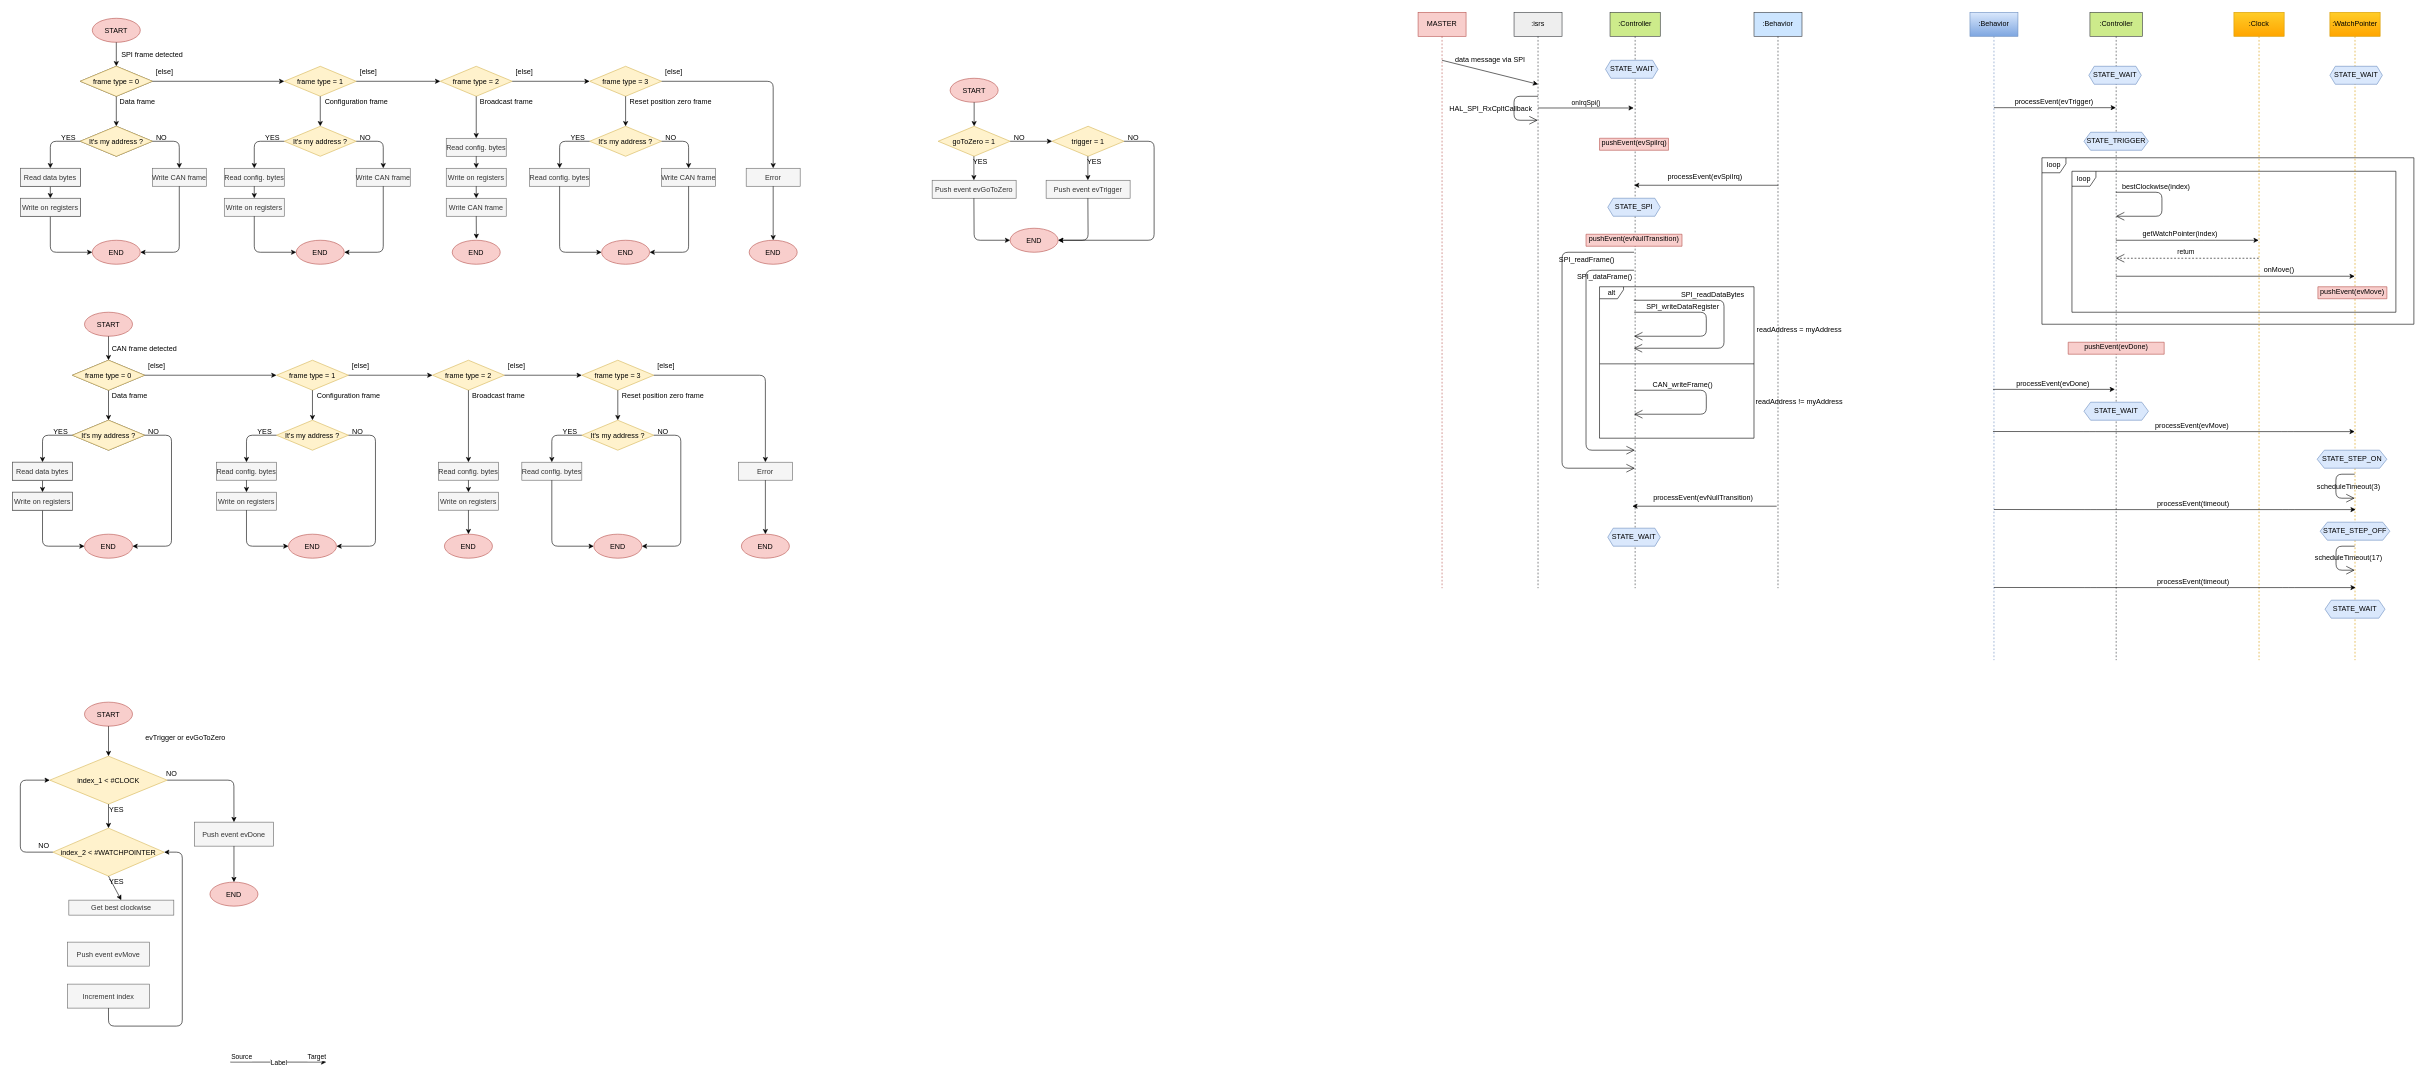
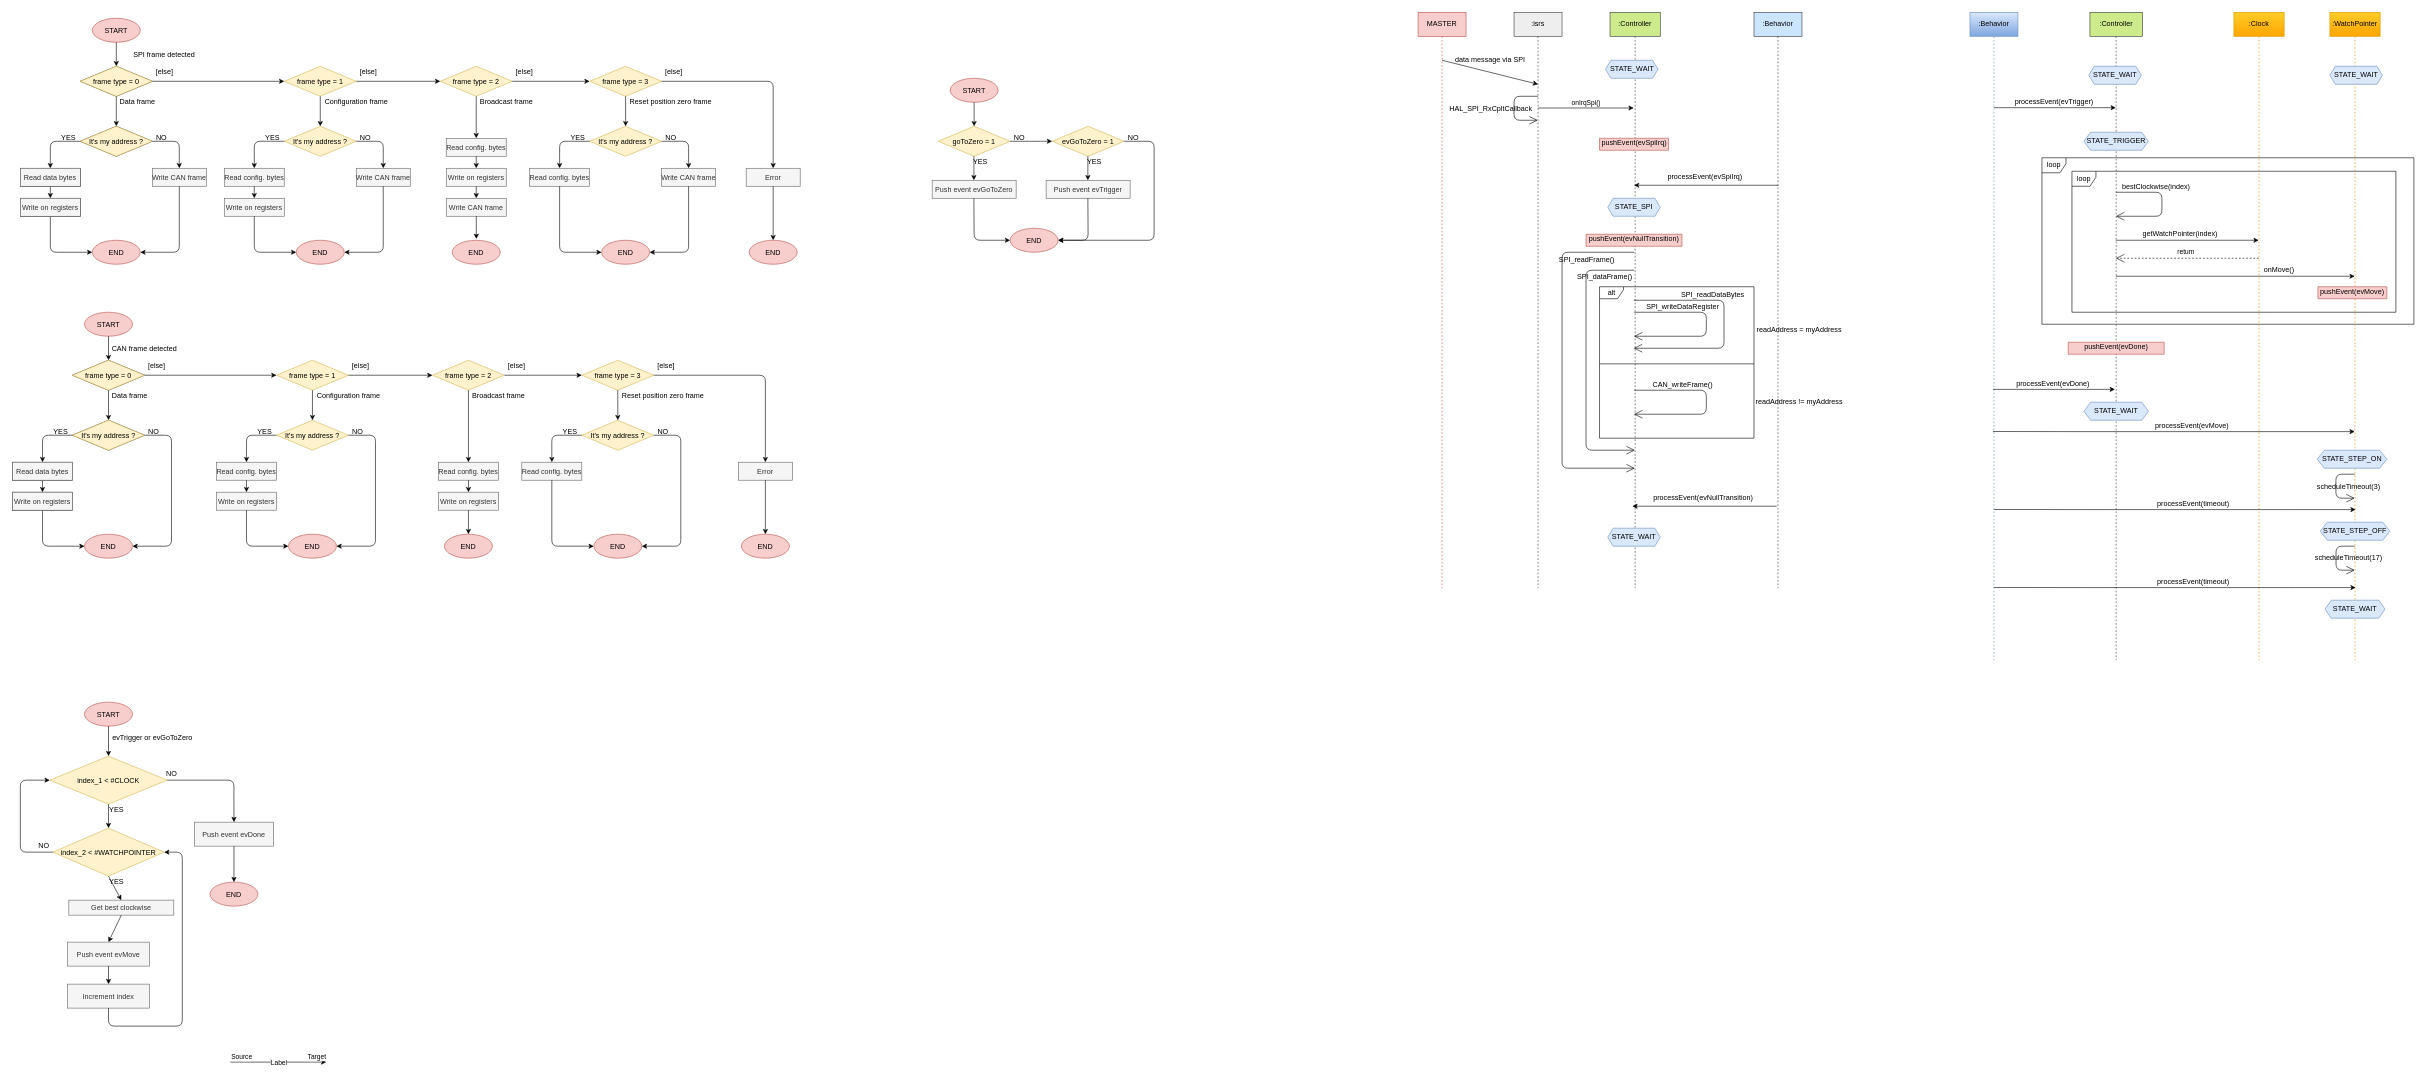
(152, 54) -> (164, 54)
(1088, 142) -> (1088, 142)
(185, 738) -> (152, 738)
none -> (116, 927)
none -> (108, 973)
